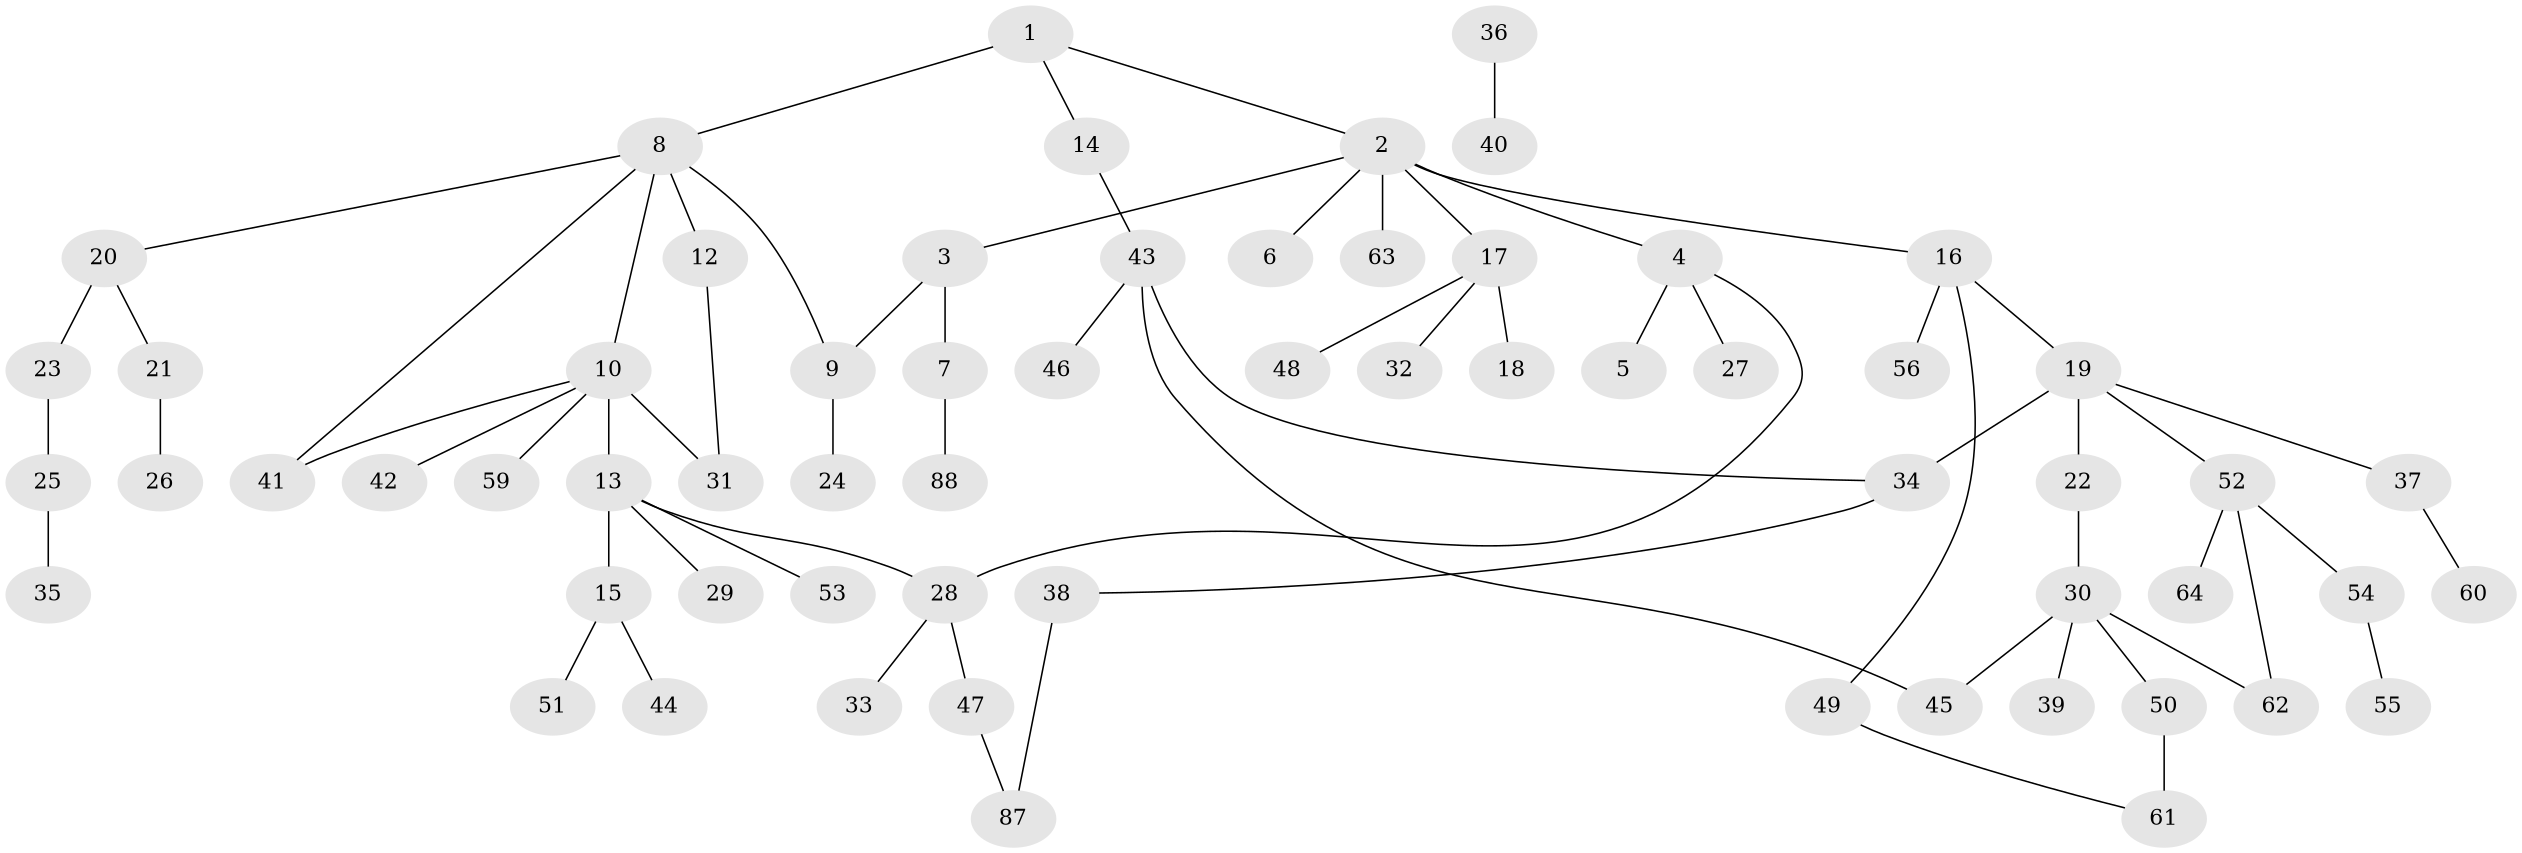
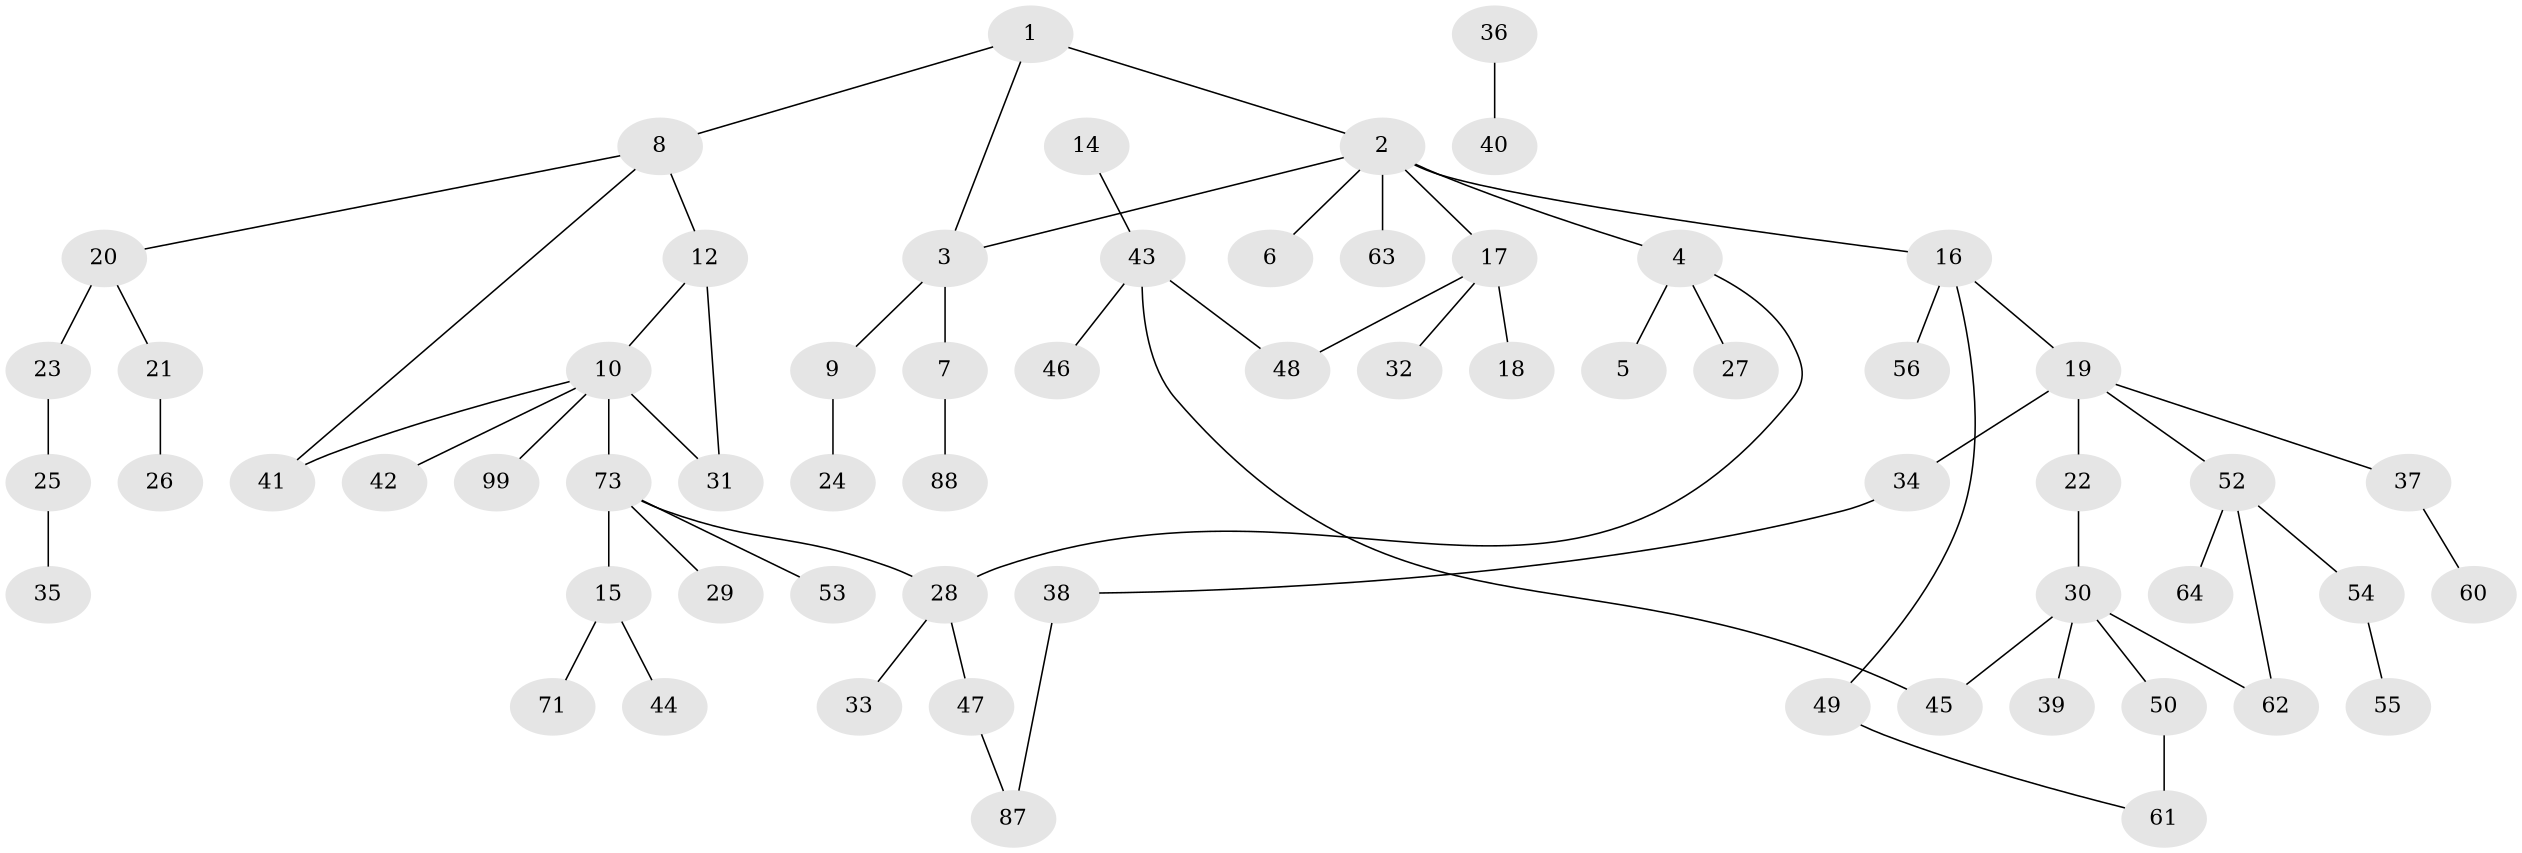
(1059, 90) -> (988, 146)
(771, 244) -> none
(634, 258) -> (657, 315)
(1474, 457) -> (1215, 315)
(497, 483) -> (497, 483)
(609, 483) -> (609, 483)
(553, 707) -> (553, 707)
